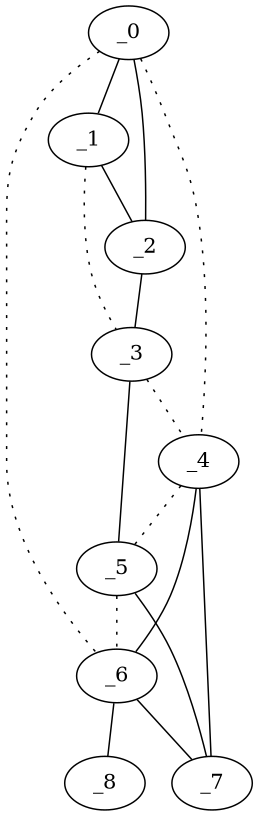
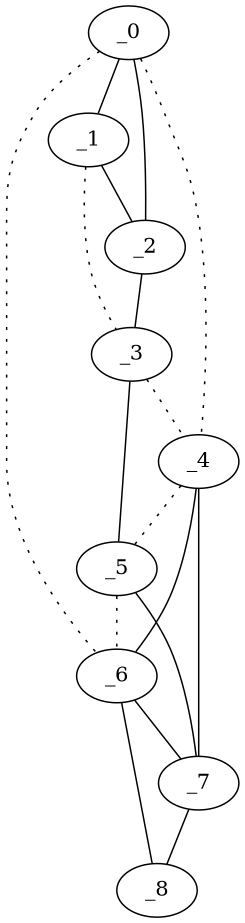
none -> (178, 837)
